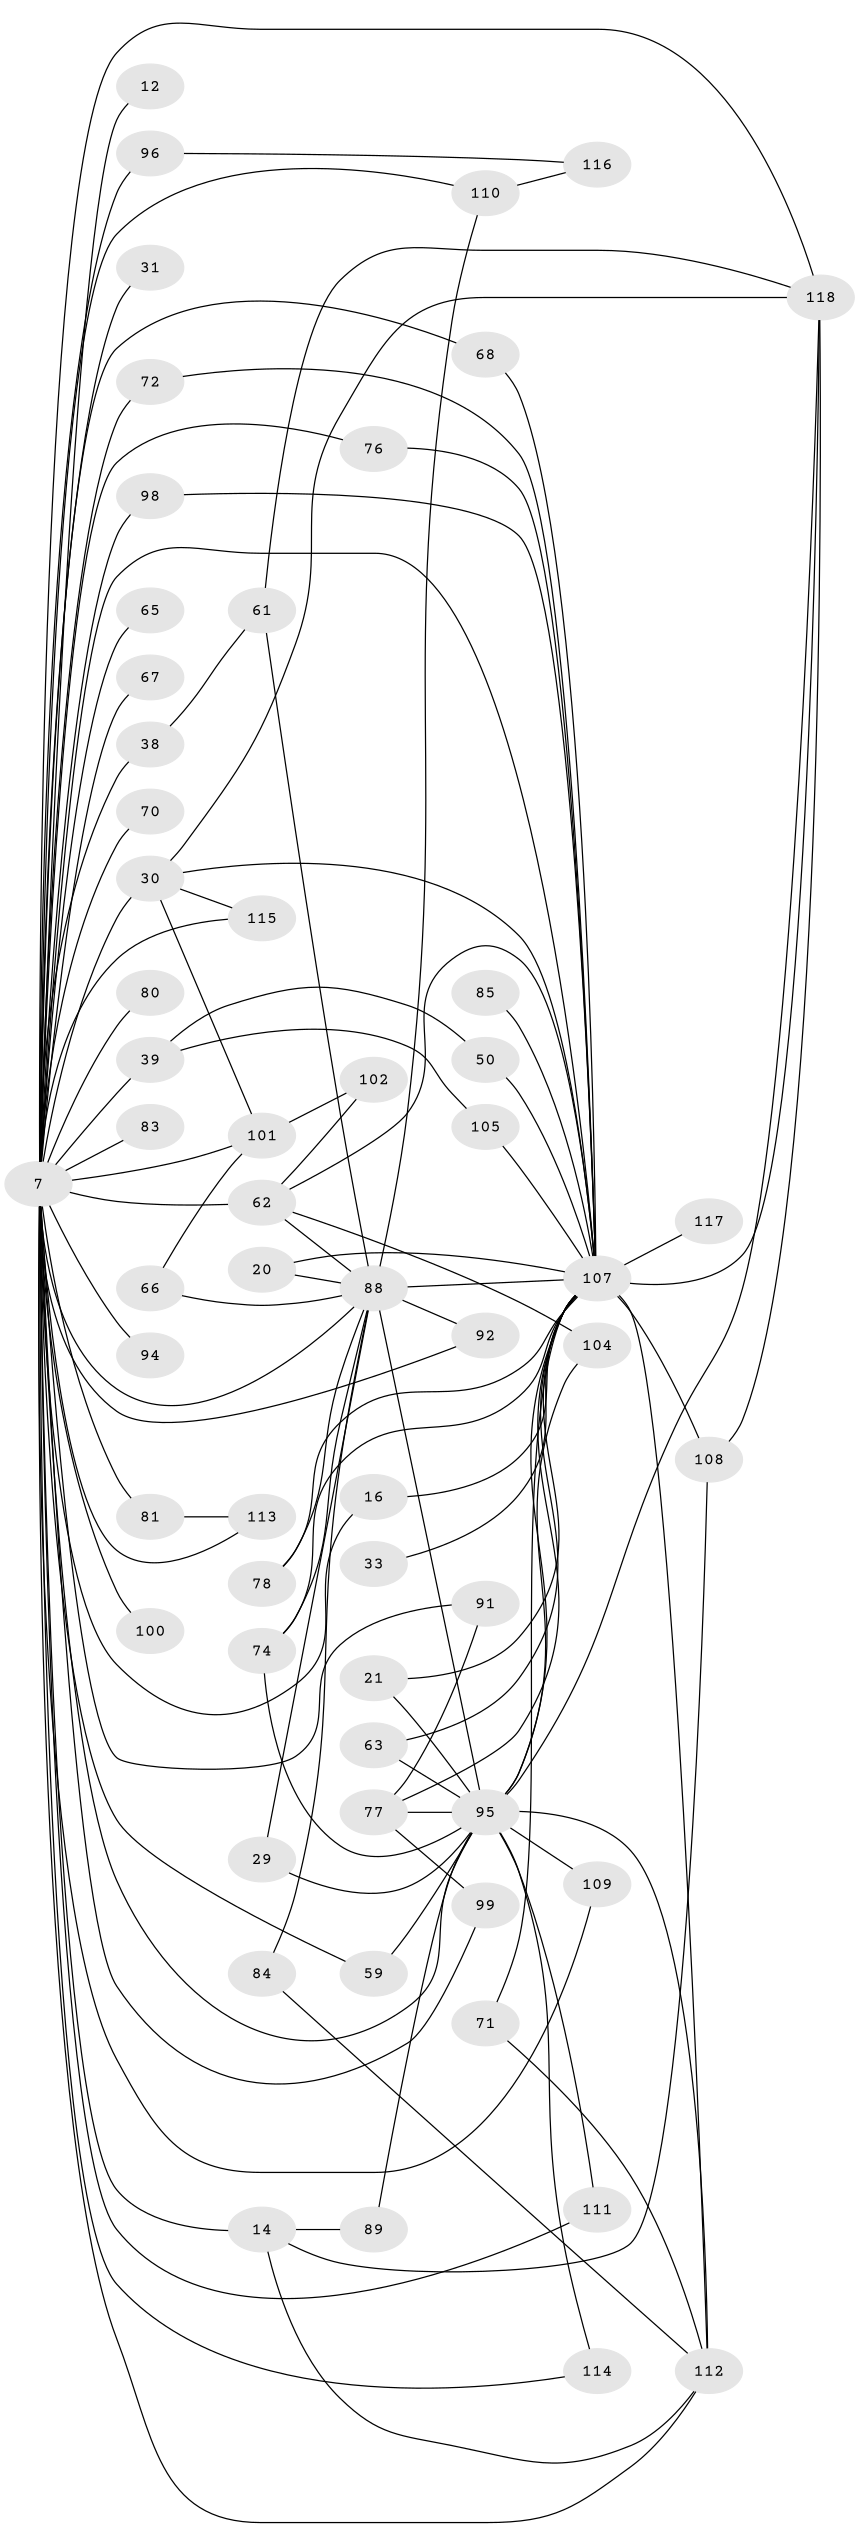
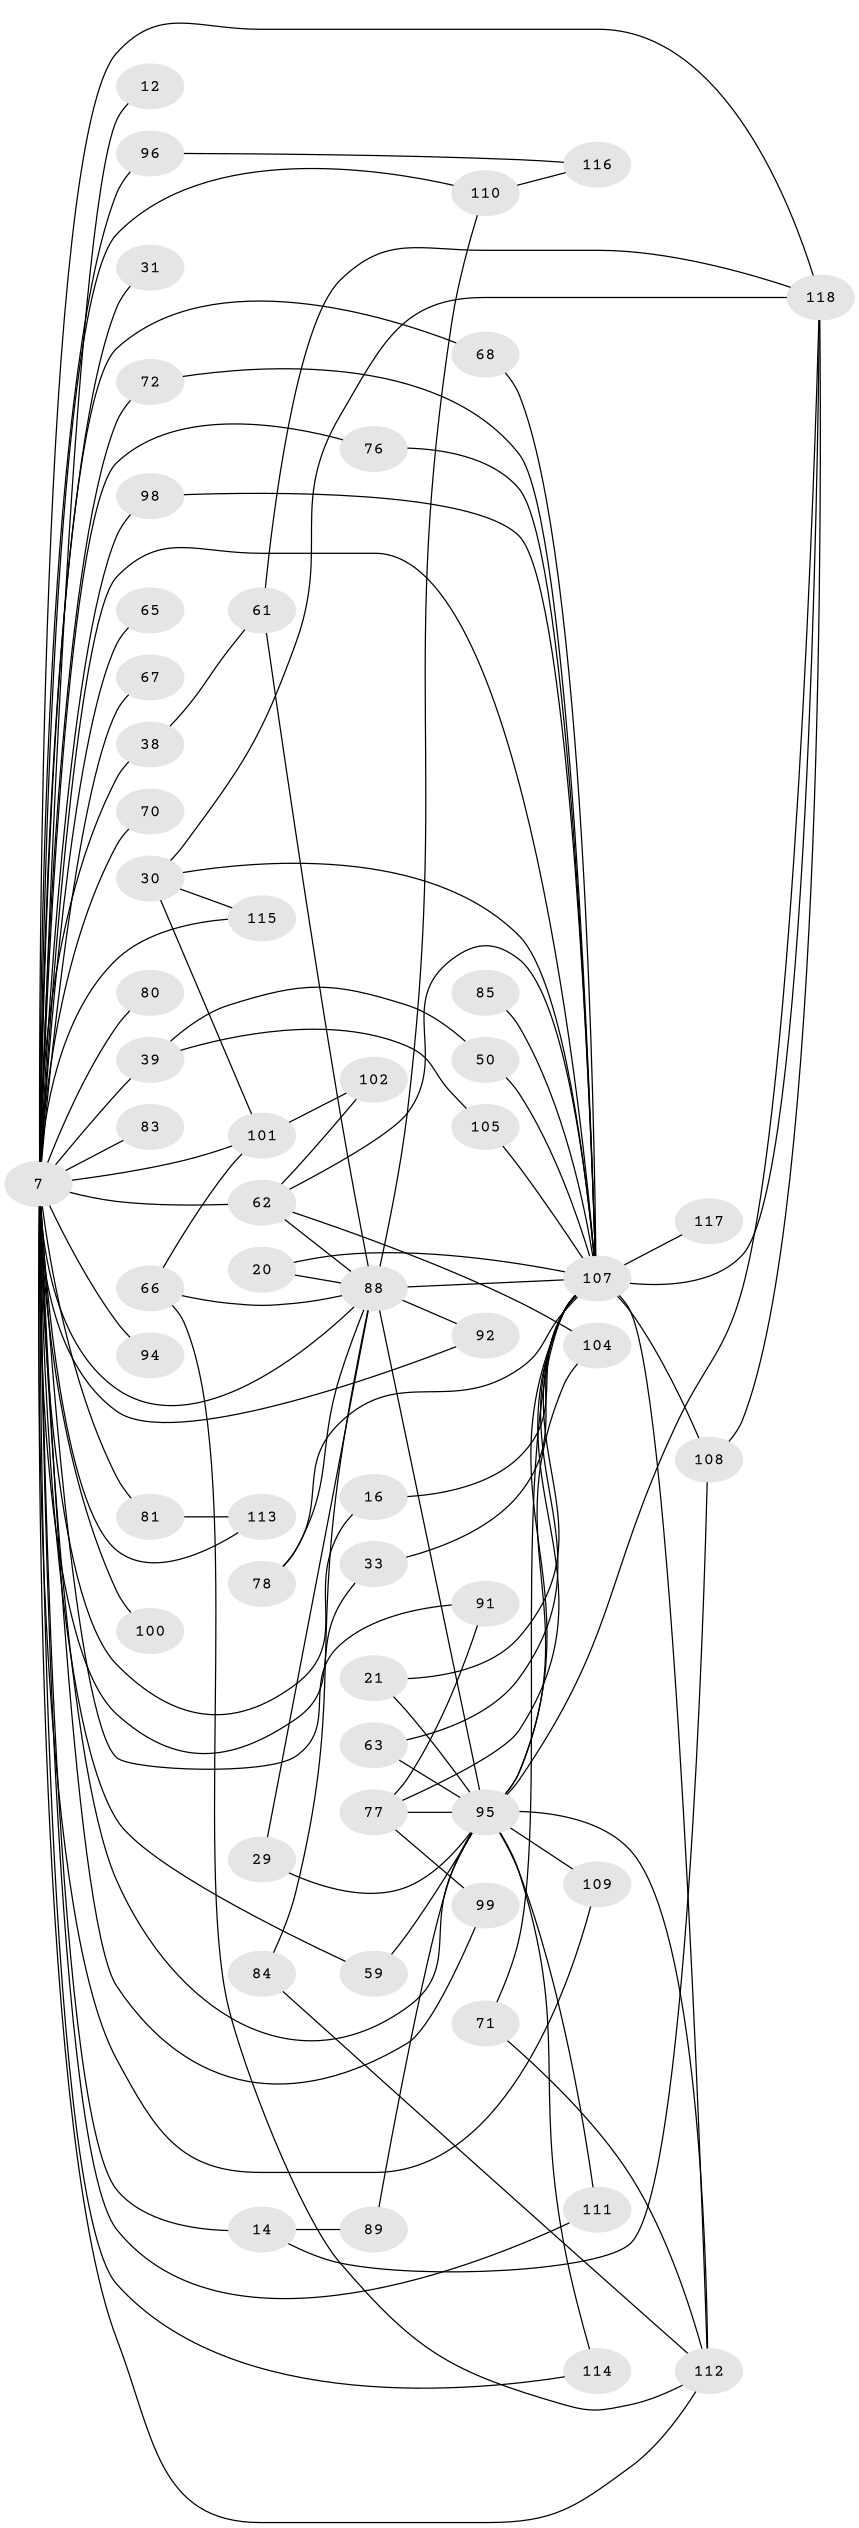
(93, 972) -> (106, 1698)
(262, 1651) -> none
(441, 2443) -> (226, 1990)
